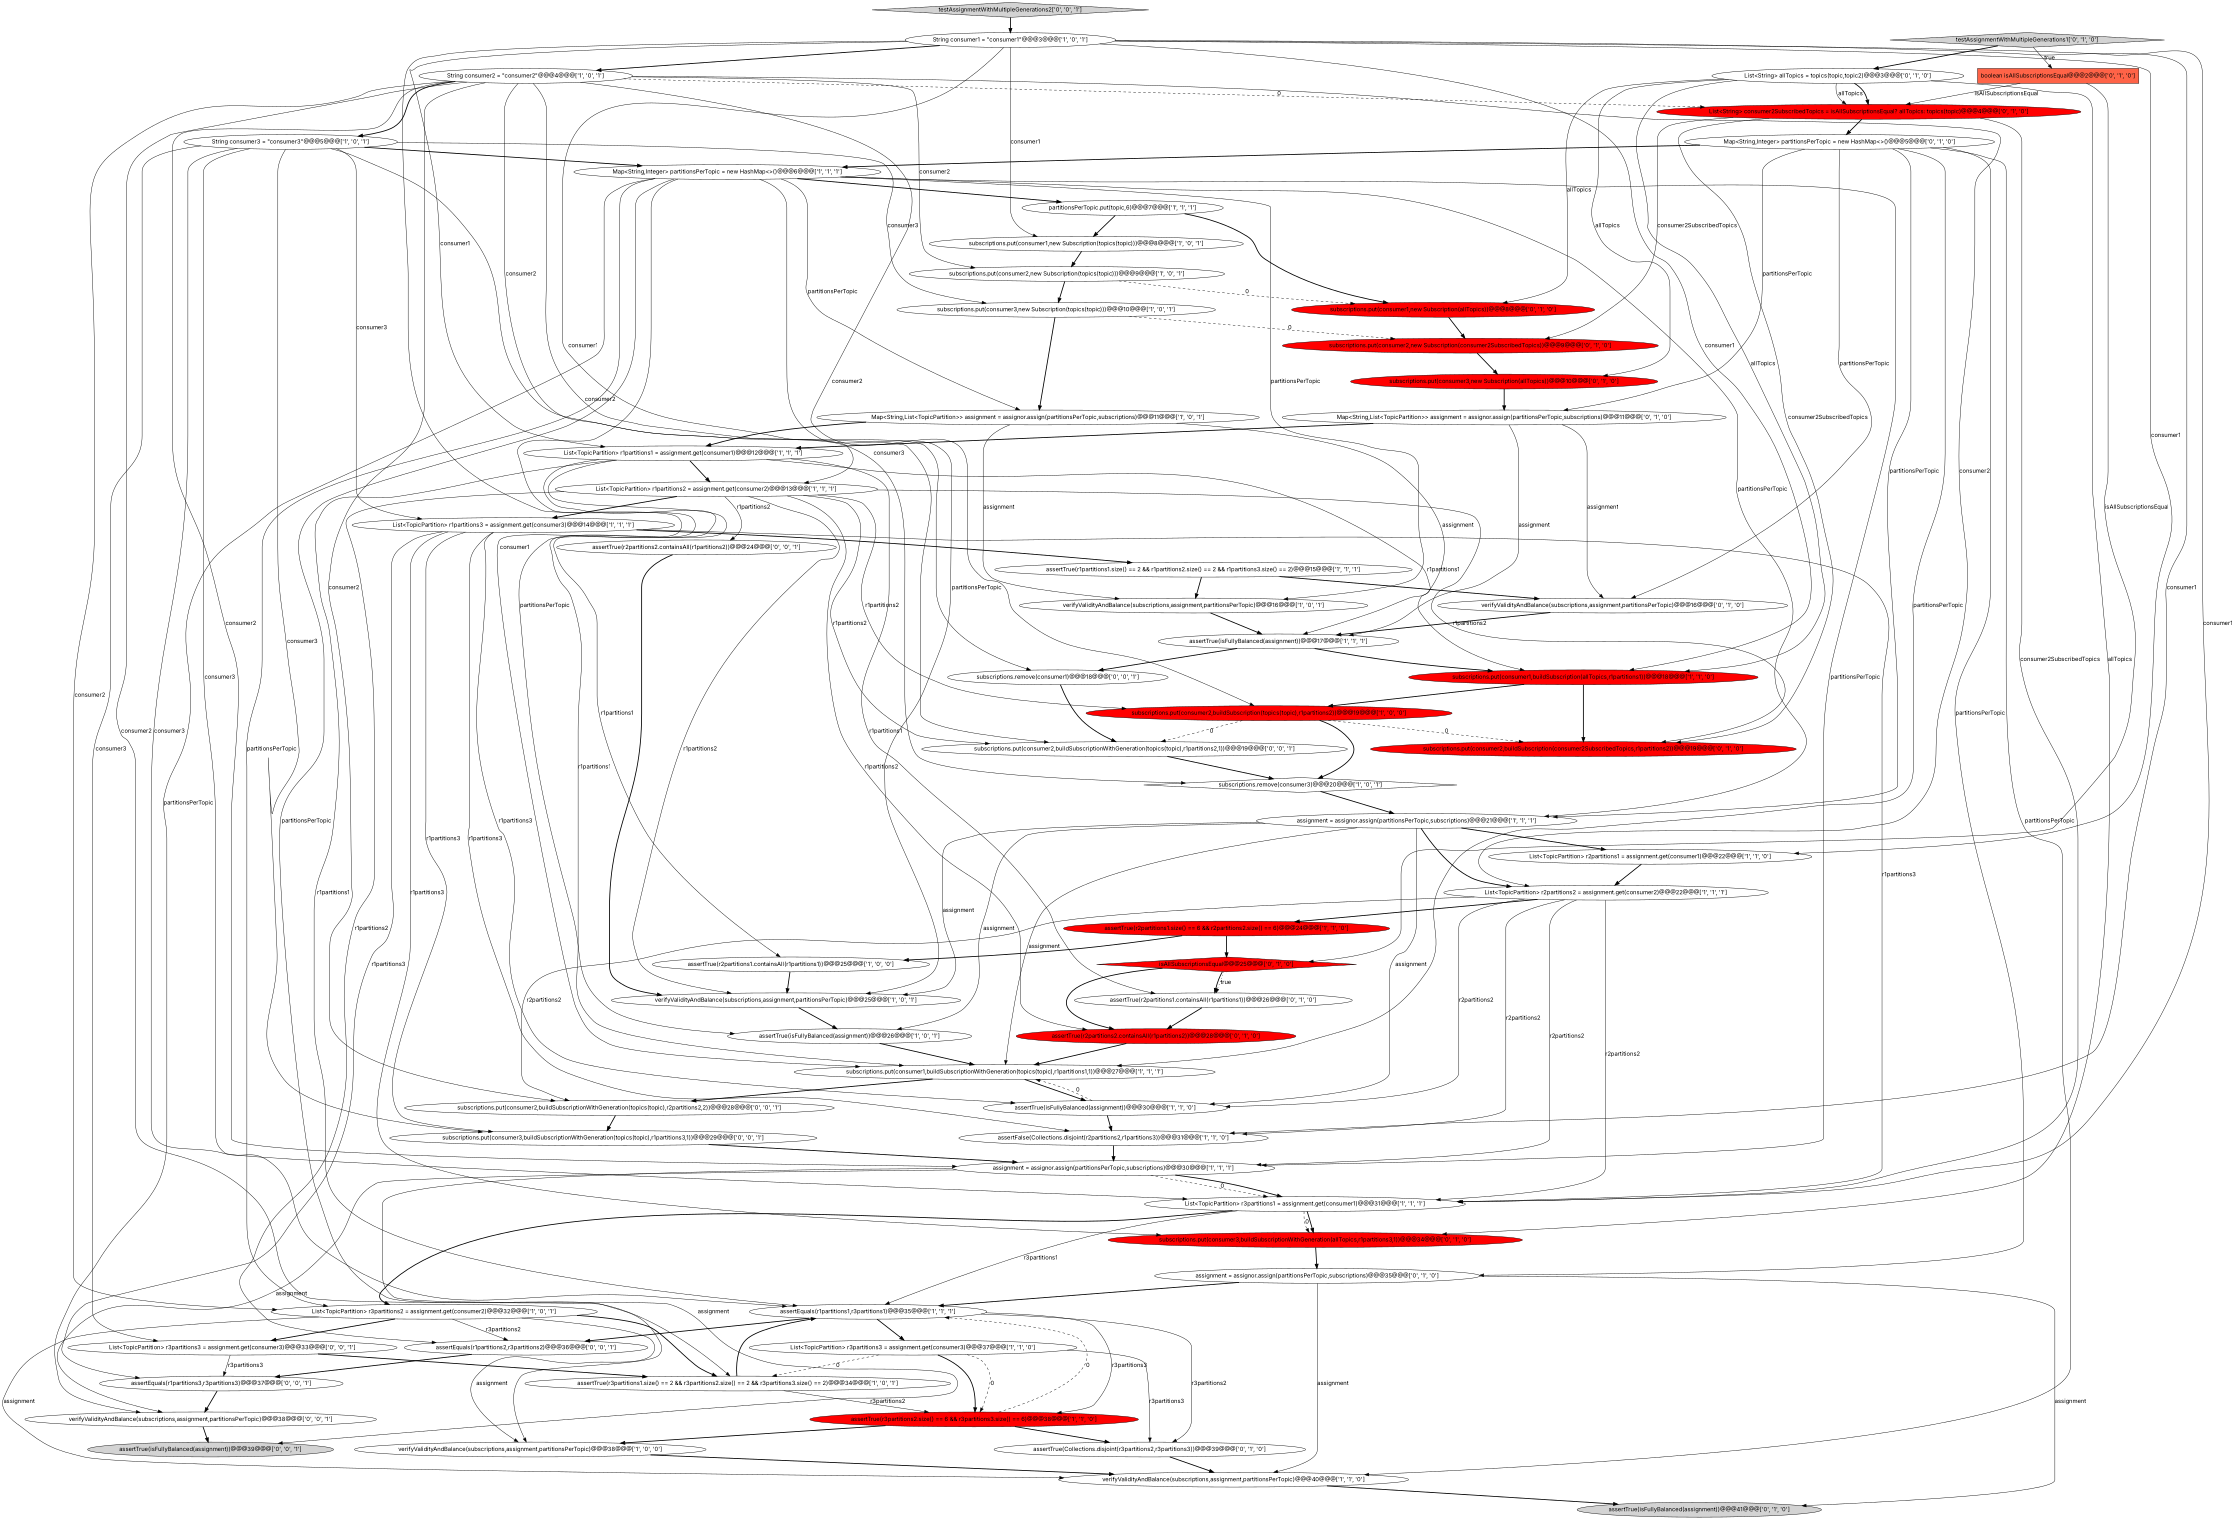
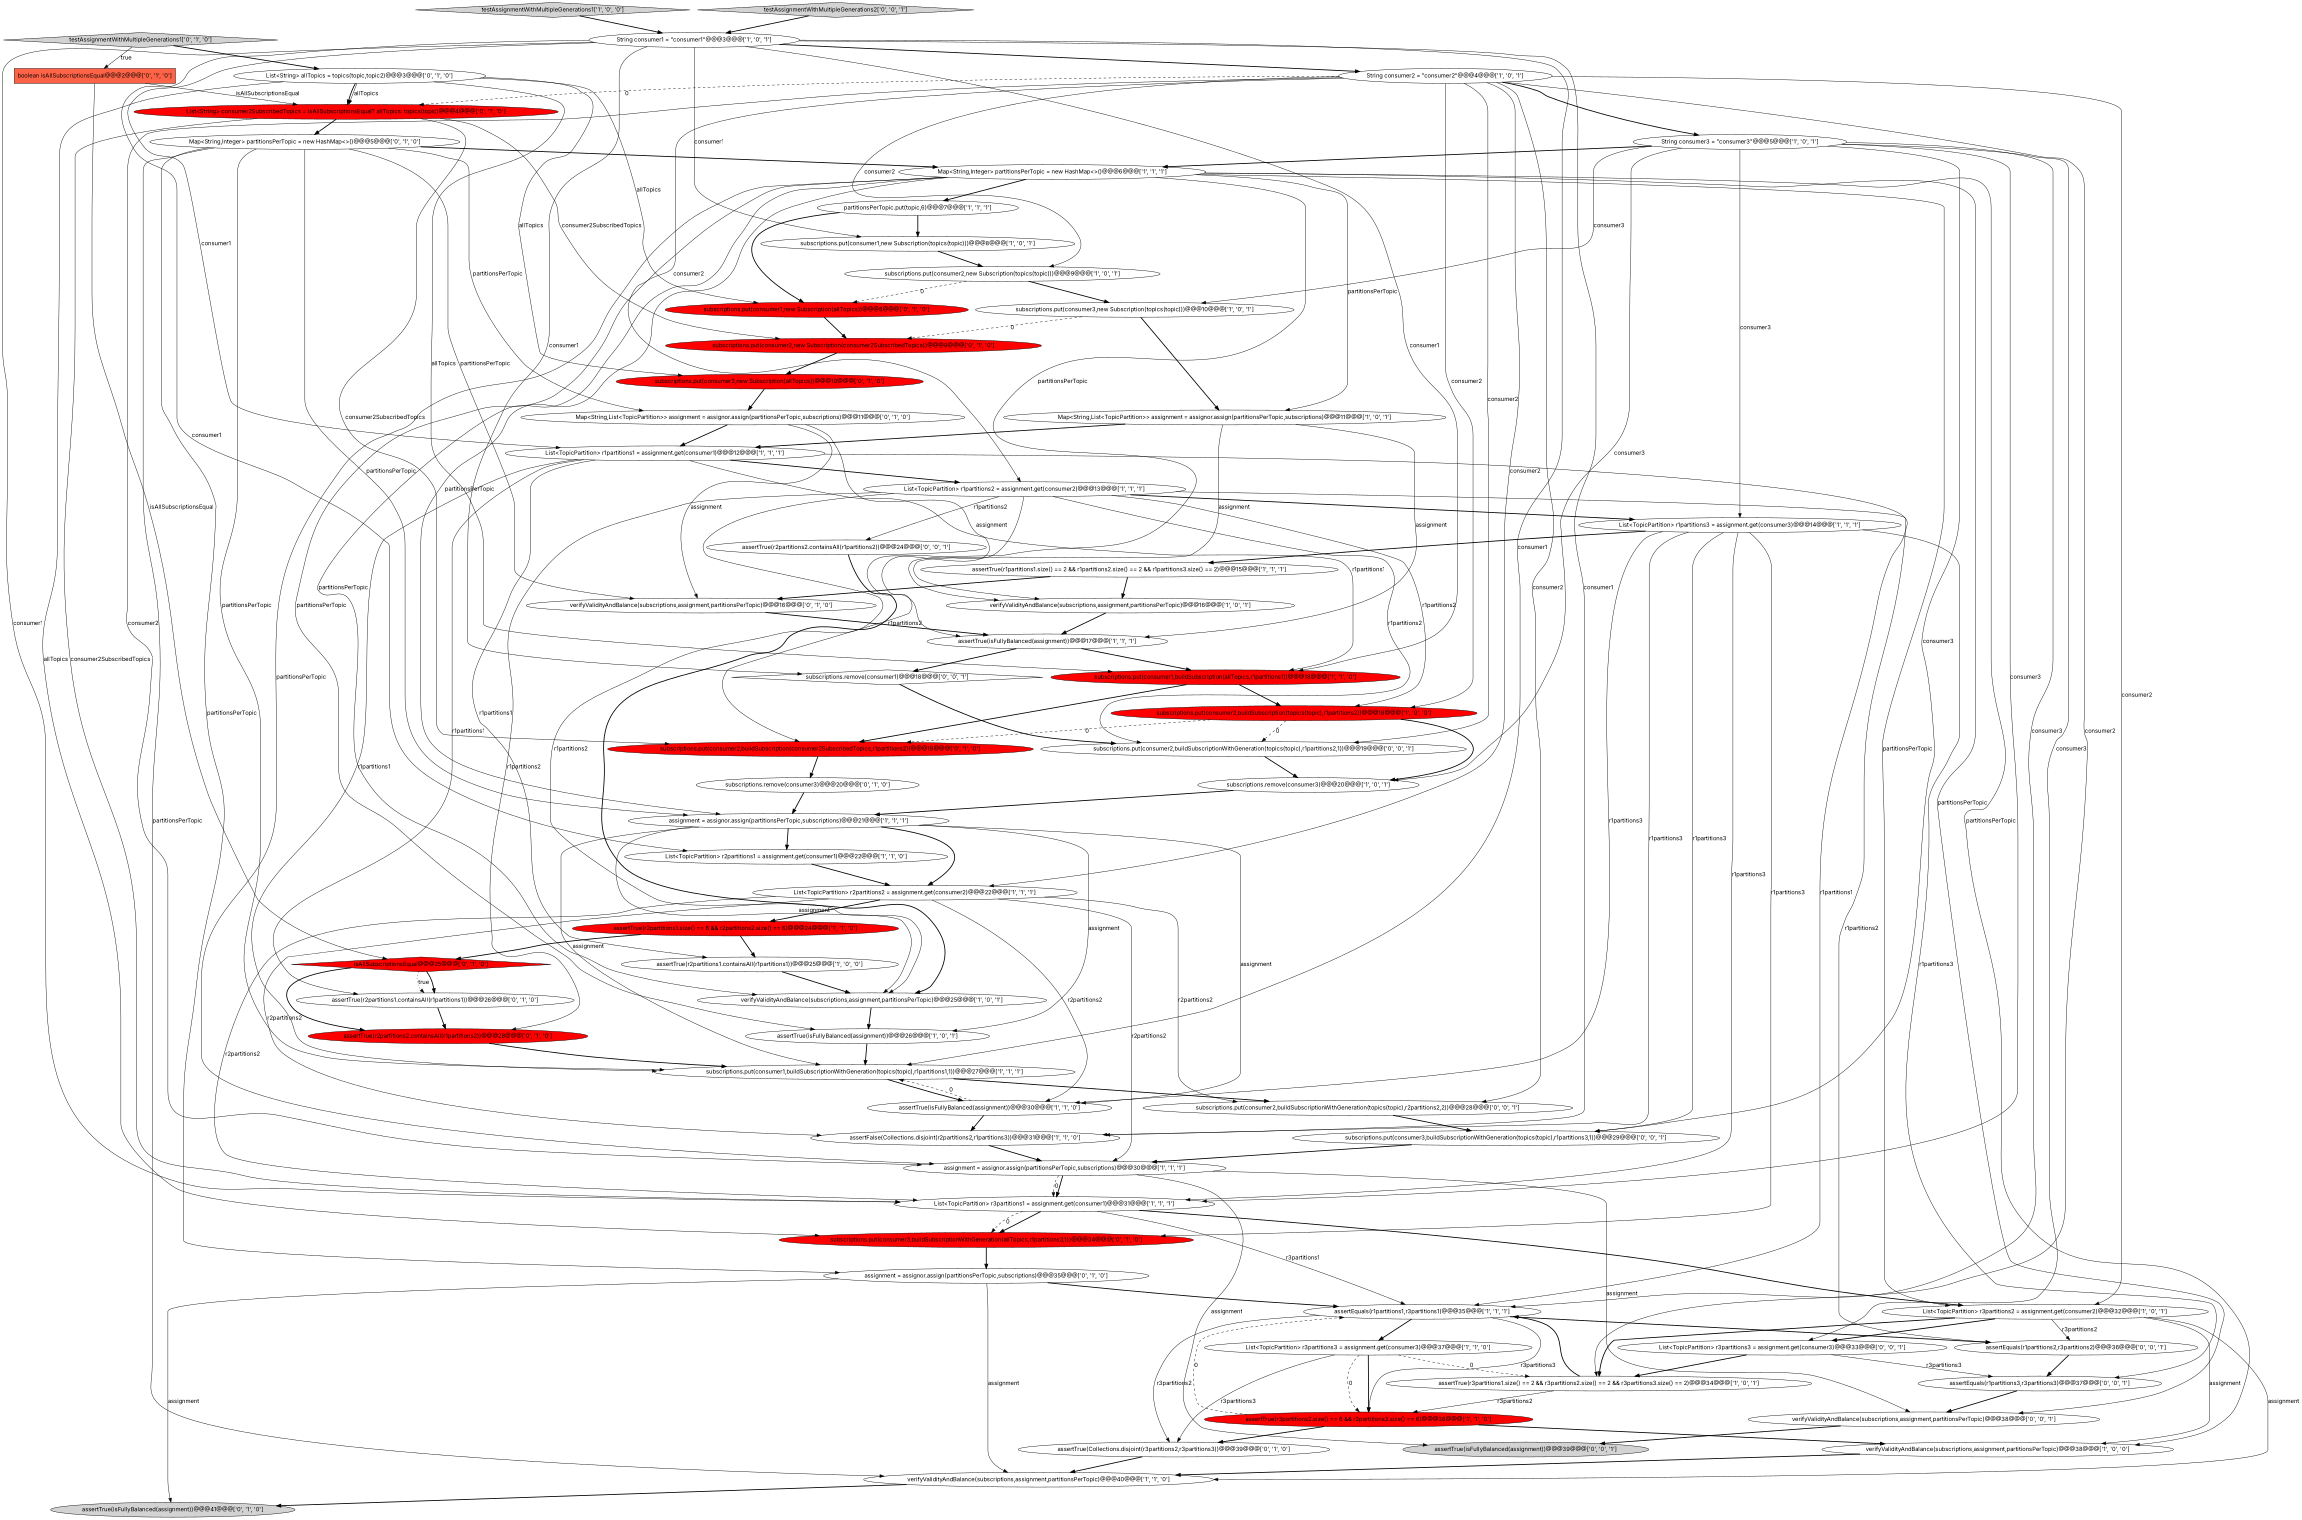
none -> (553, 10)
(1058, 677) -> (887, 677)
none -> (808, 785)
(1300, 785) -> (1308, 785)
